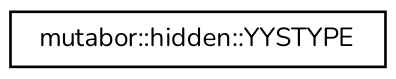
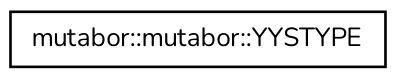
(198, 39) -> (198, 39)
